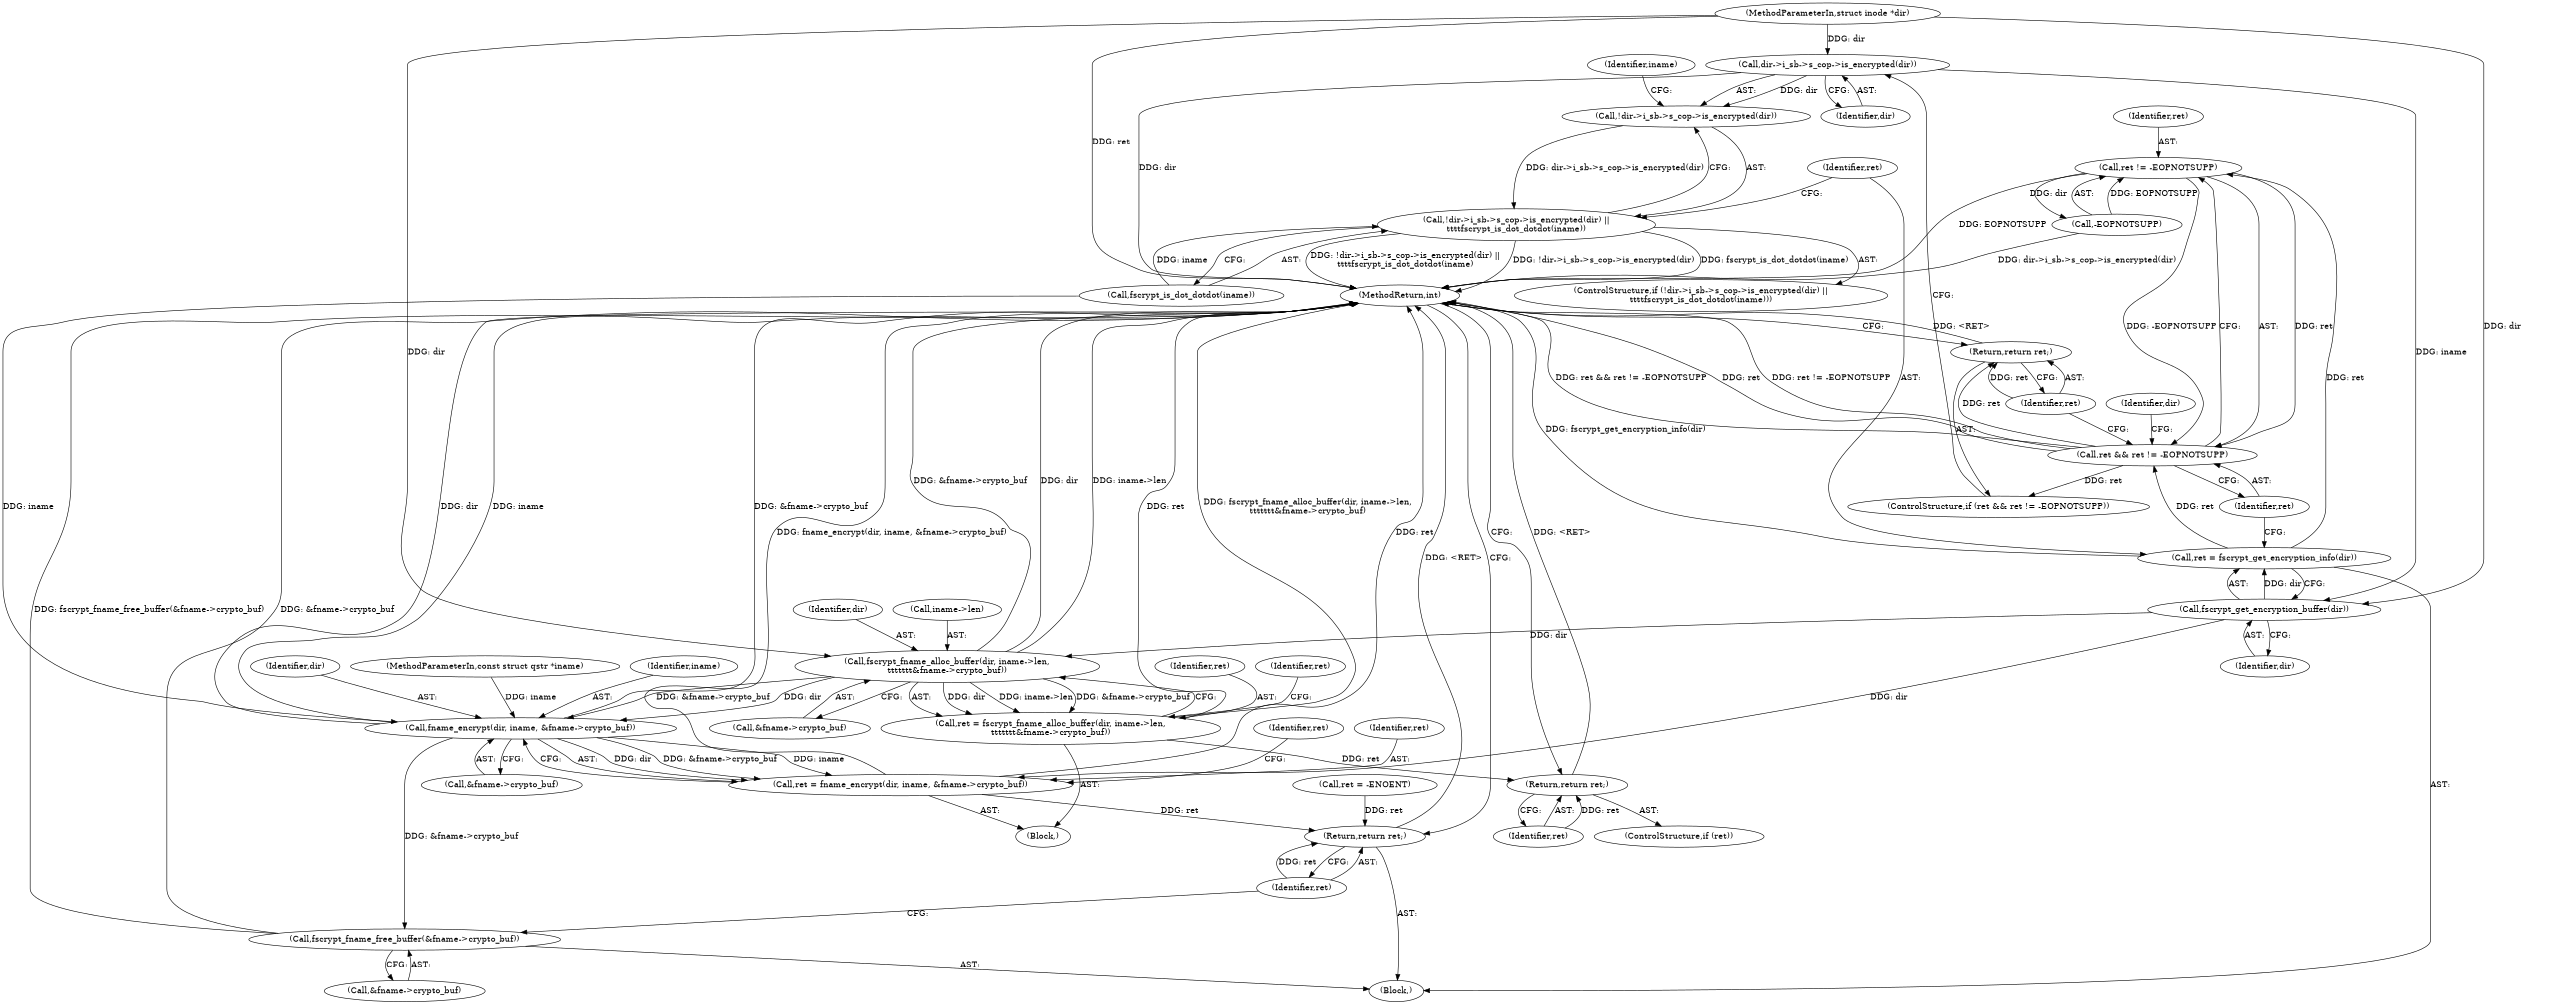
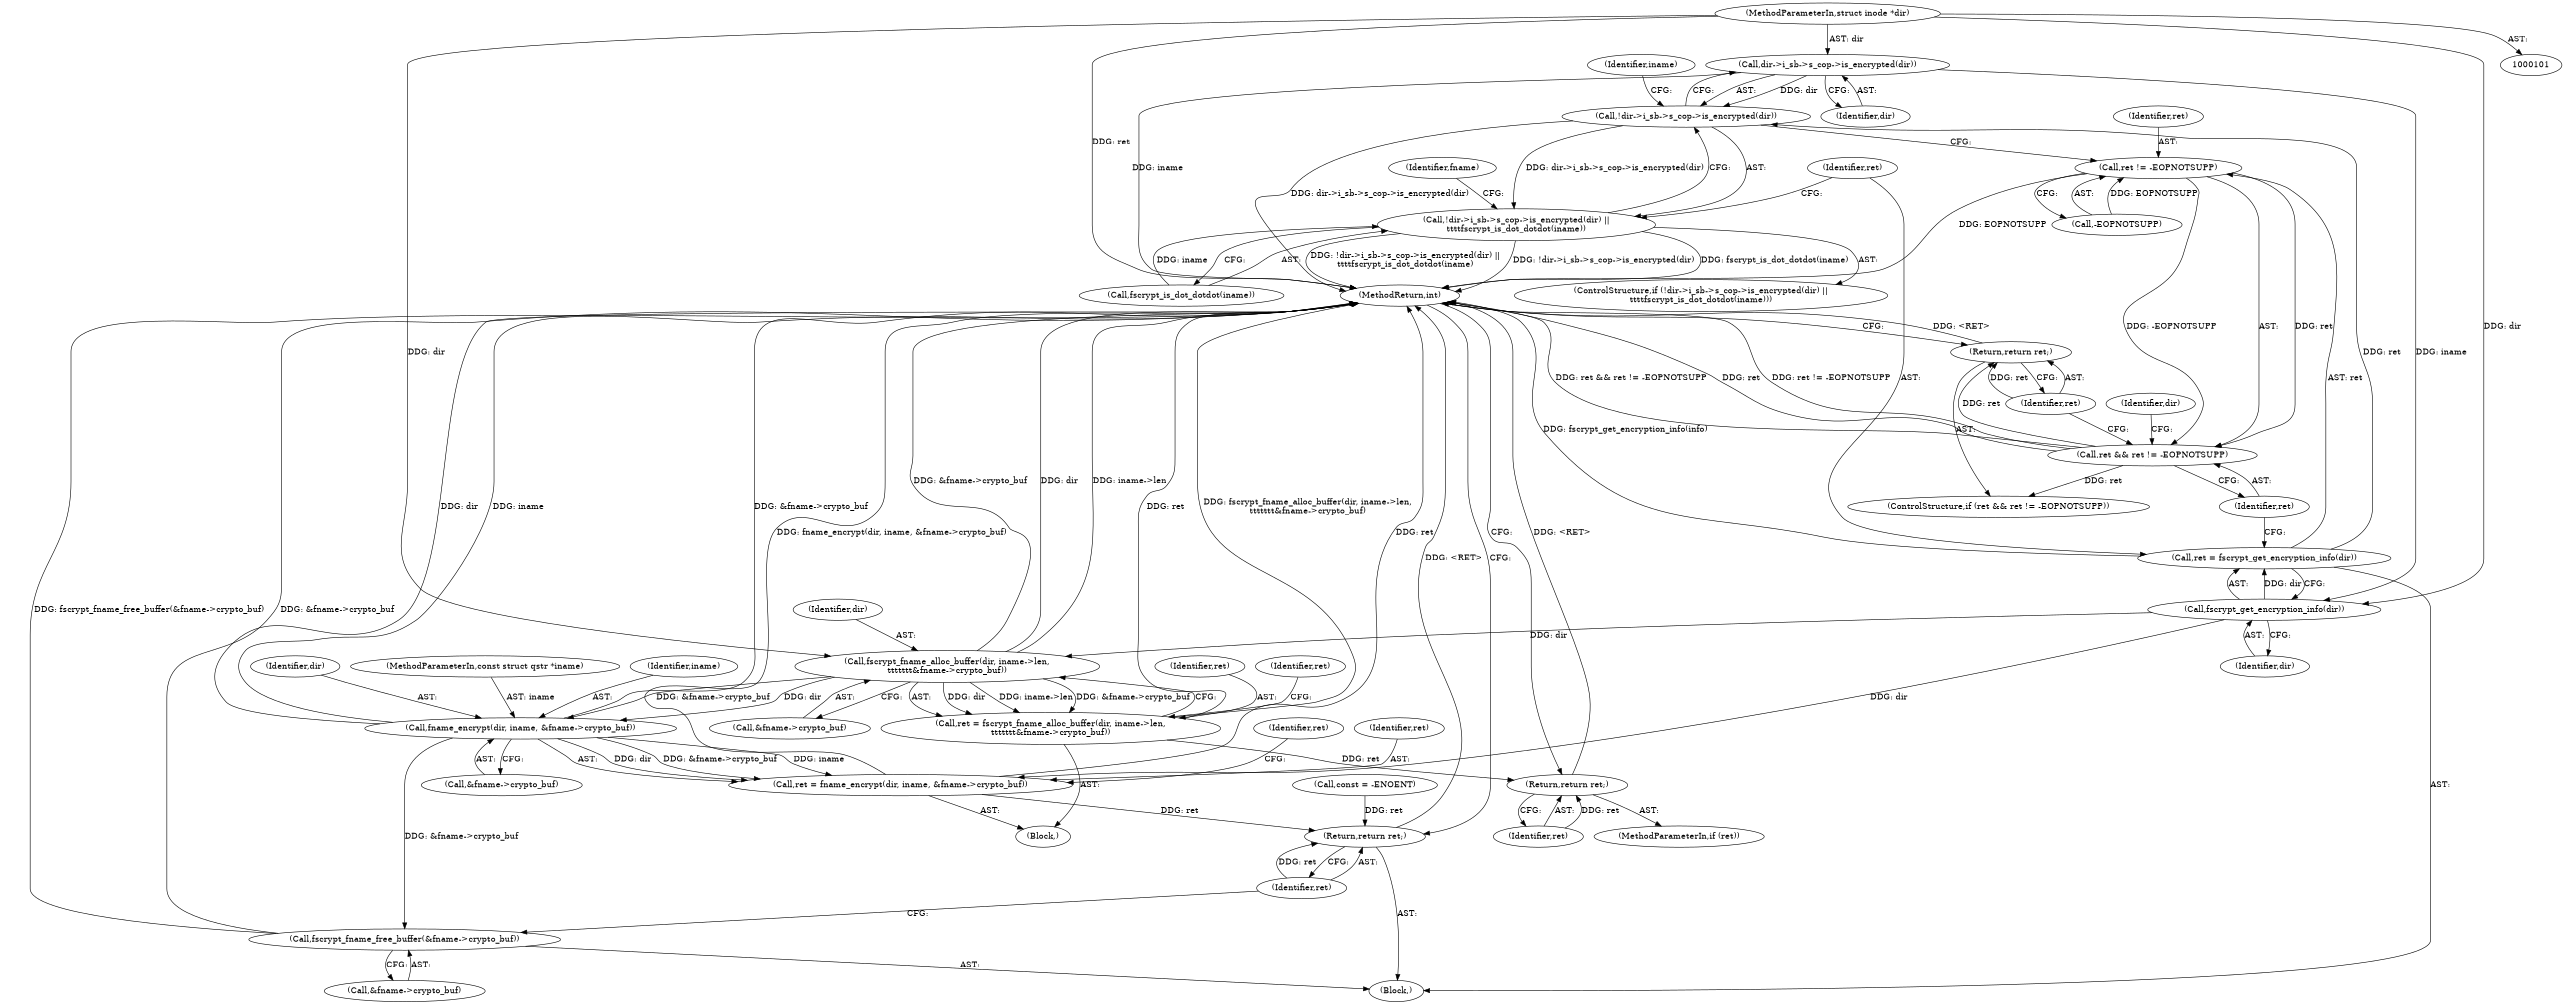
(1847, 39) -> (1847, 39)
none -> (2531, 65)
(1158, 168) -> (1158, 168)
none -> (1442, 168)
(2049, 194) -> (2049, 194)
(1876, 275) -> (1346, 156)
(1930, 284) -> (1701, 81)
(196, 310) -> none
(2219, 315) -> (1926, 143)
(2345, 378) -> (2345, 378)
(1626, 430) -> (1626, 430)
(2180, 521) -> (2275, 139)
(947, 610) -> none
(2264, 610) -> (2264, 610)
(531, 697) -> (531, 697)
(625, 777) -> none
(1365, 785) -> (1365, 785)
(1679, 837) -> (1679, 837)
